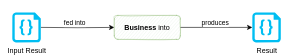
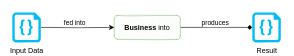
(246, 27) -> (246, 27)
(27, 51) -> (27, 51)
